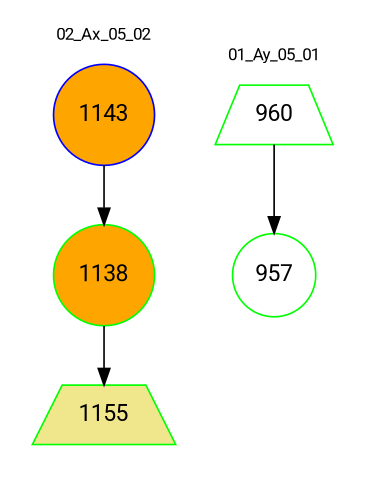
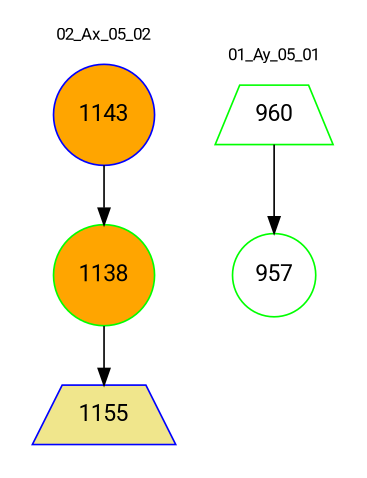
(104, 415) -> (104, 415)
